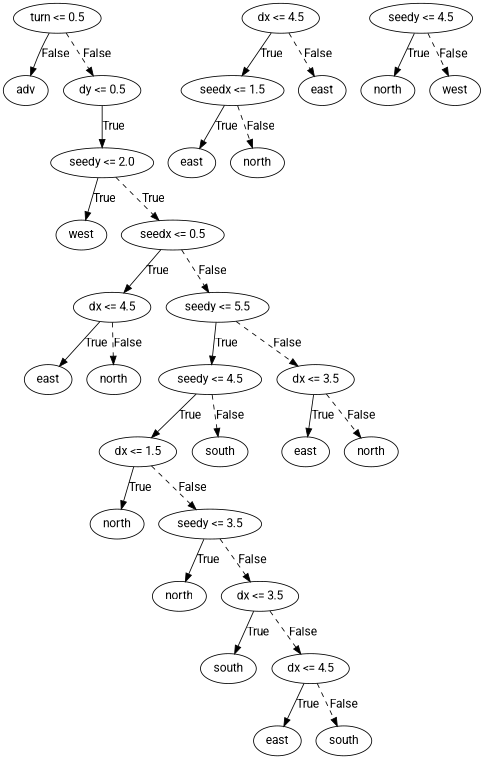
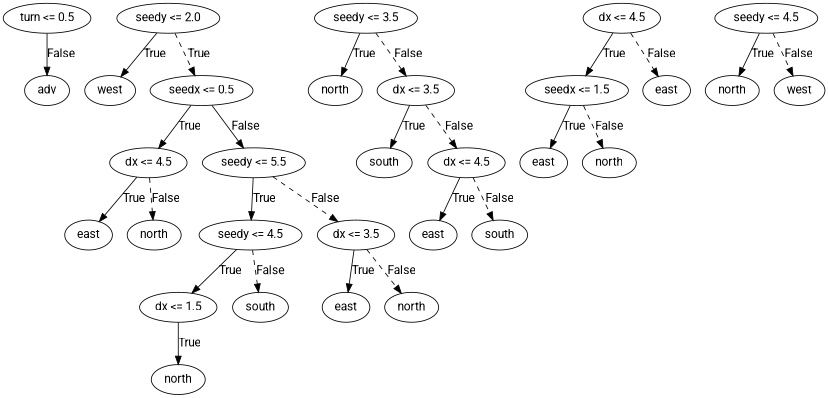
(102, 91) -> none
(193, 268) -> (225, 123)
(171, 485) -> none
